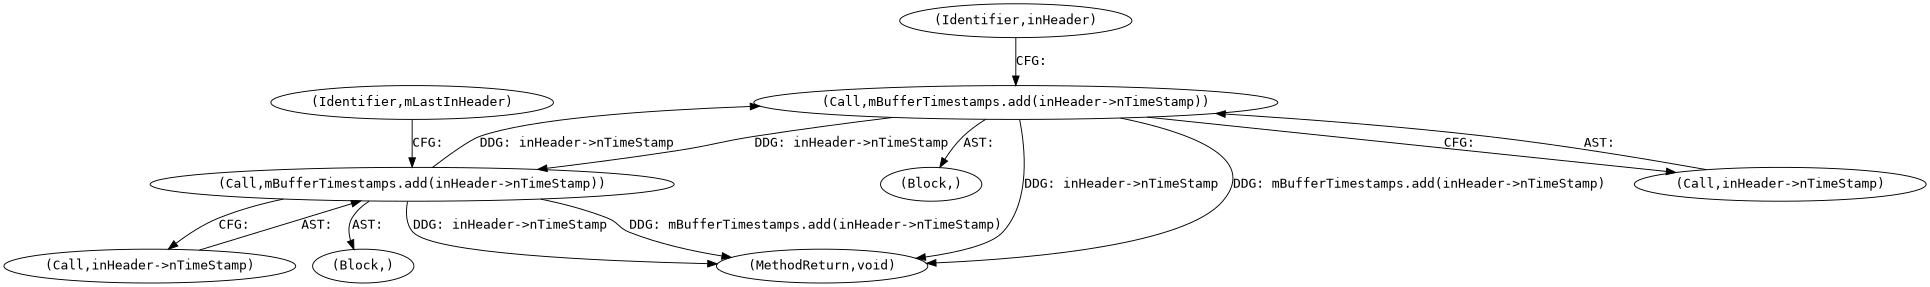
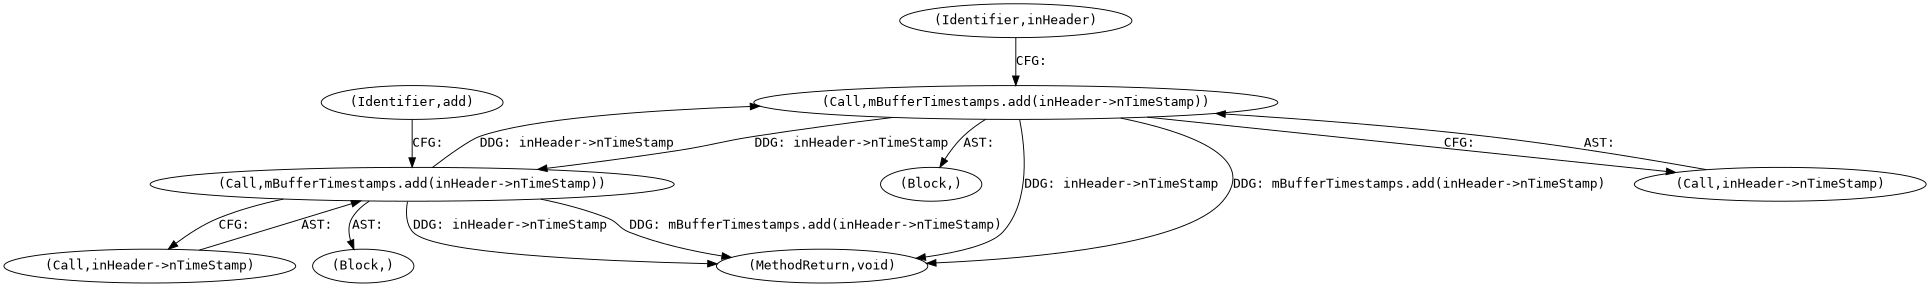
(412, 102) -> (412, 102)
